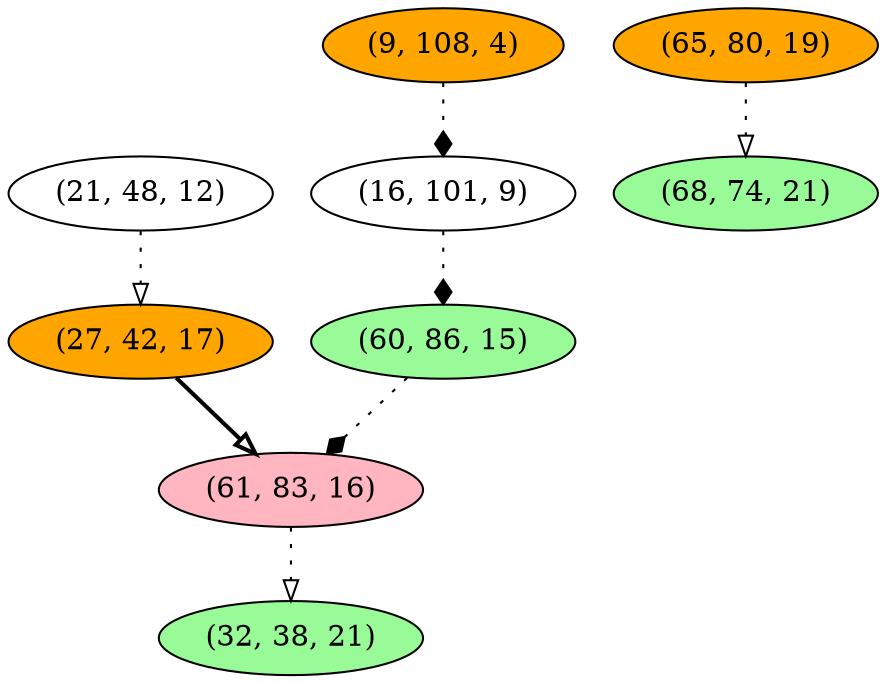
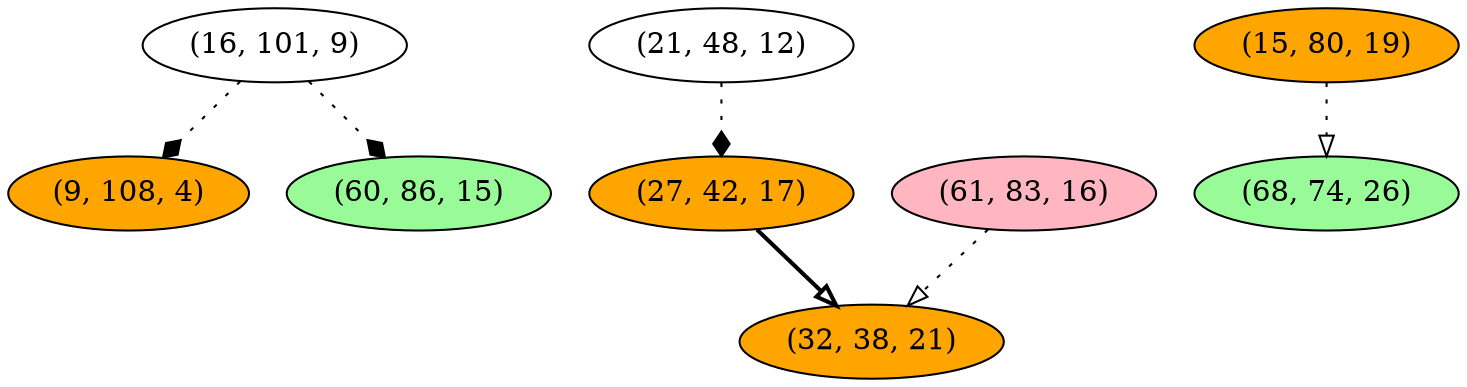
(746, 45) -> (1327, 45)
(443, 107) -> (211, 111)
(746, 193) -> (1327, 193)
(141, 257) -> (721, 107)
(376, 407) -> none
(208, 409) -> (789, 260)
(291, 638) -> (872, 342)
